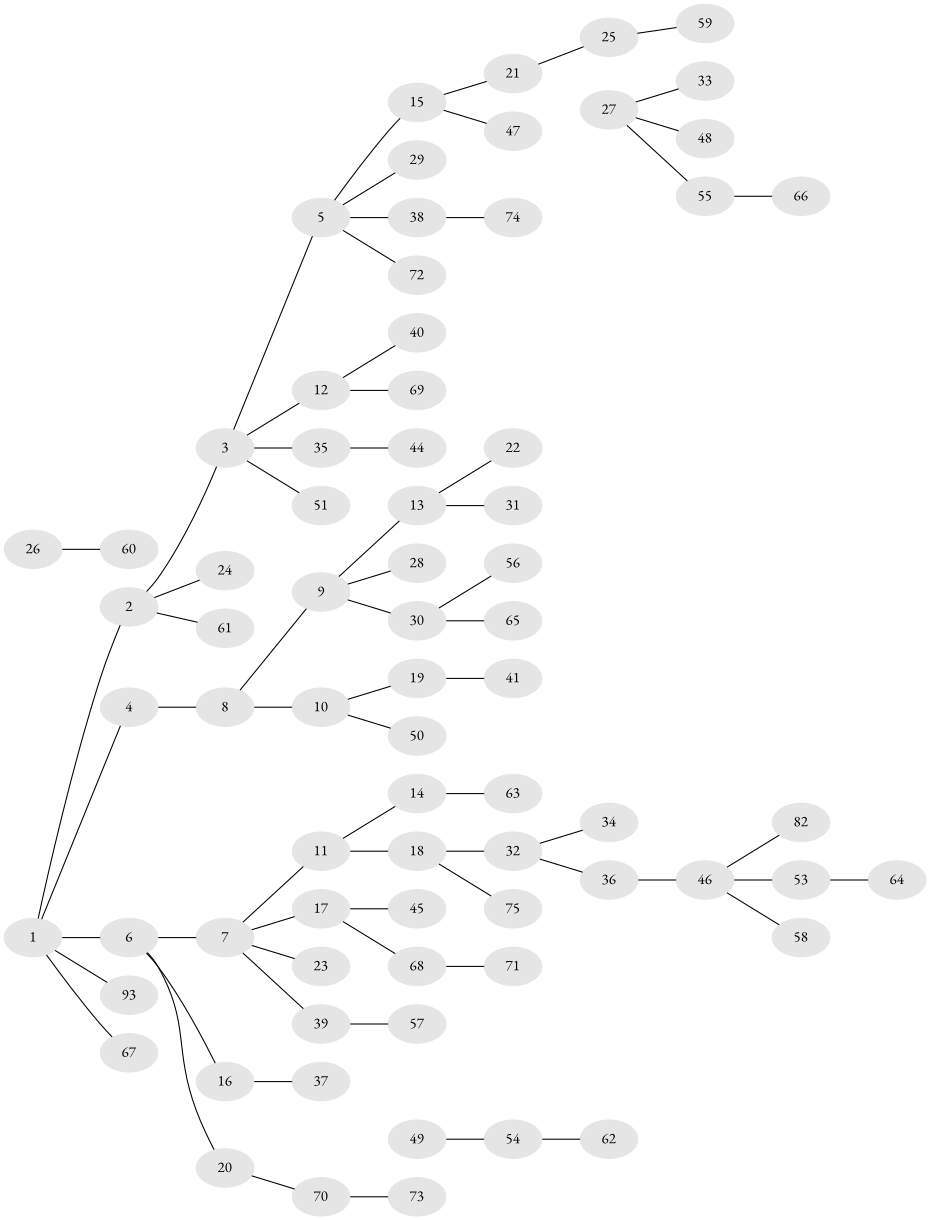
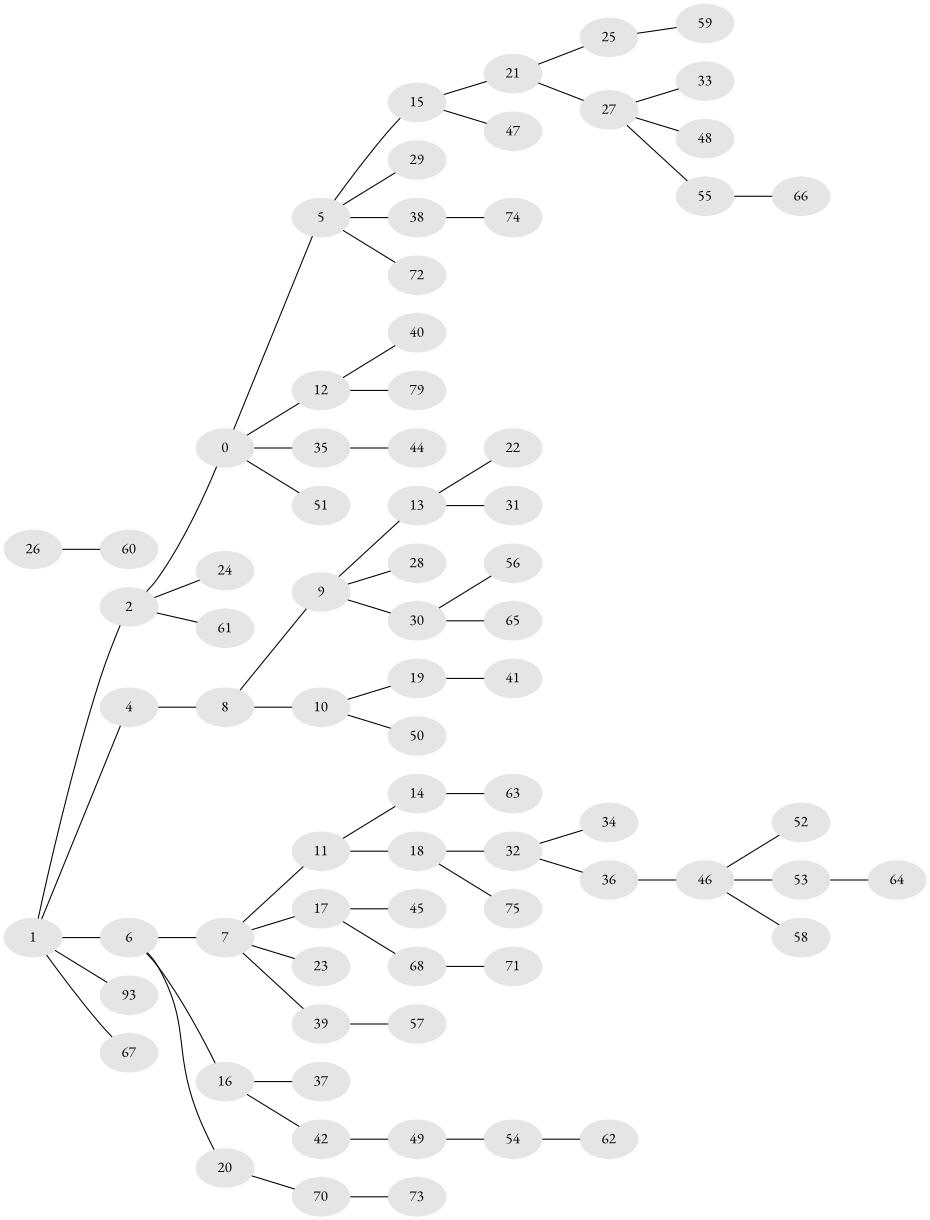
none -> (561, 92)
(417, 390) -> (417, 390)
(225, 448) -> (225, 448)
(801, 822) -> (801, 822)
none -> (321, 1139)
